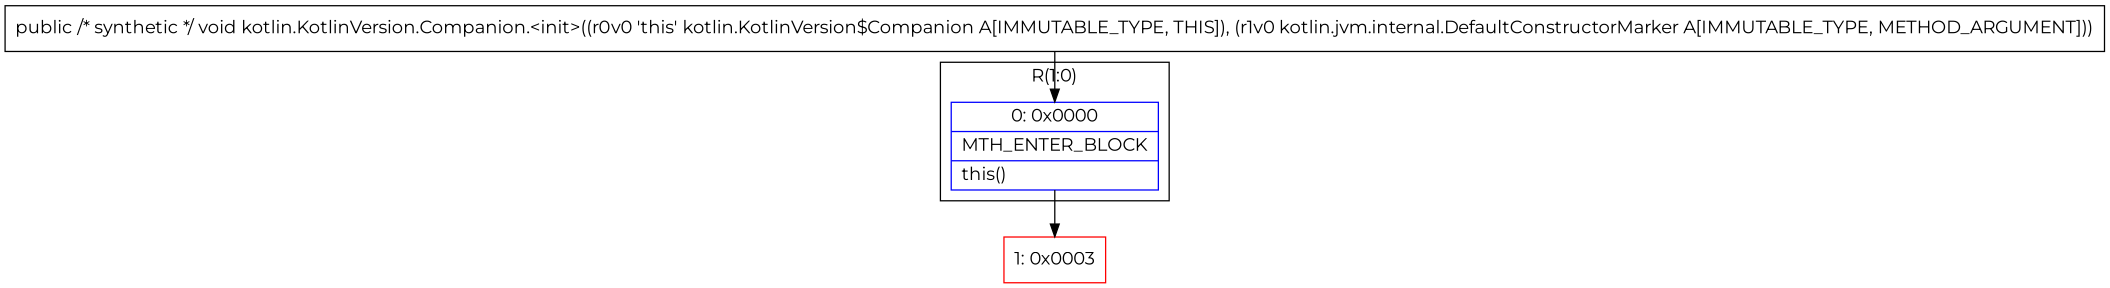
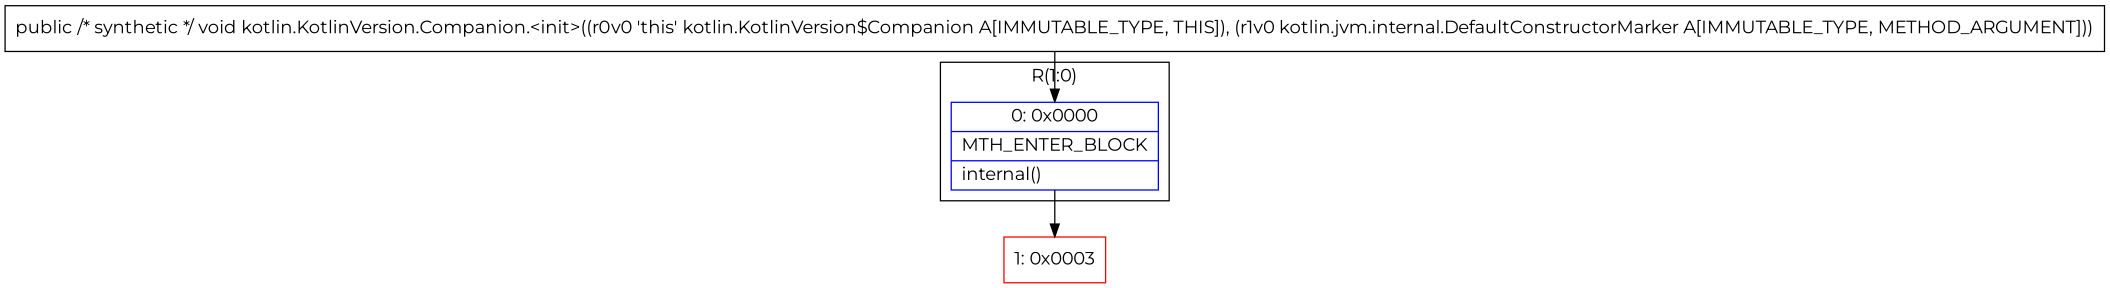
(984, 175) -> (1002, 175)
